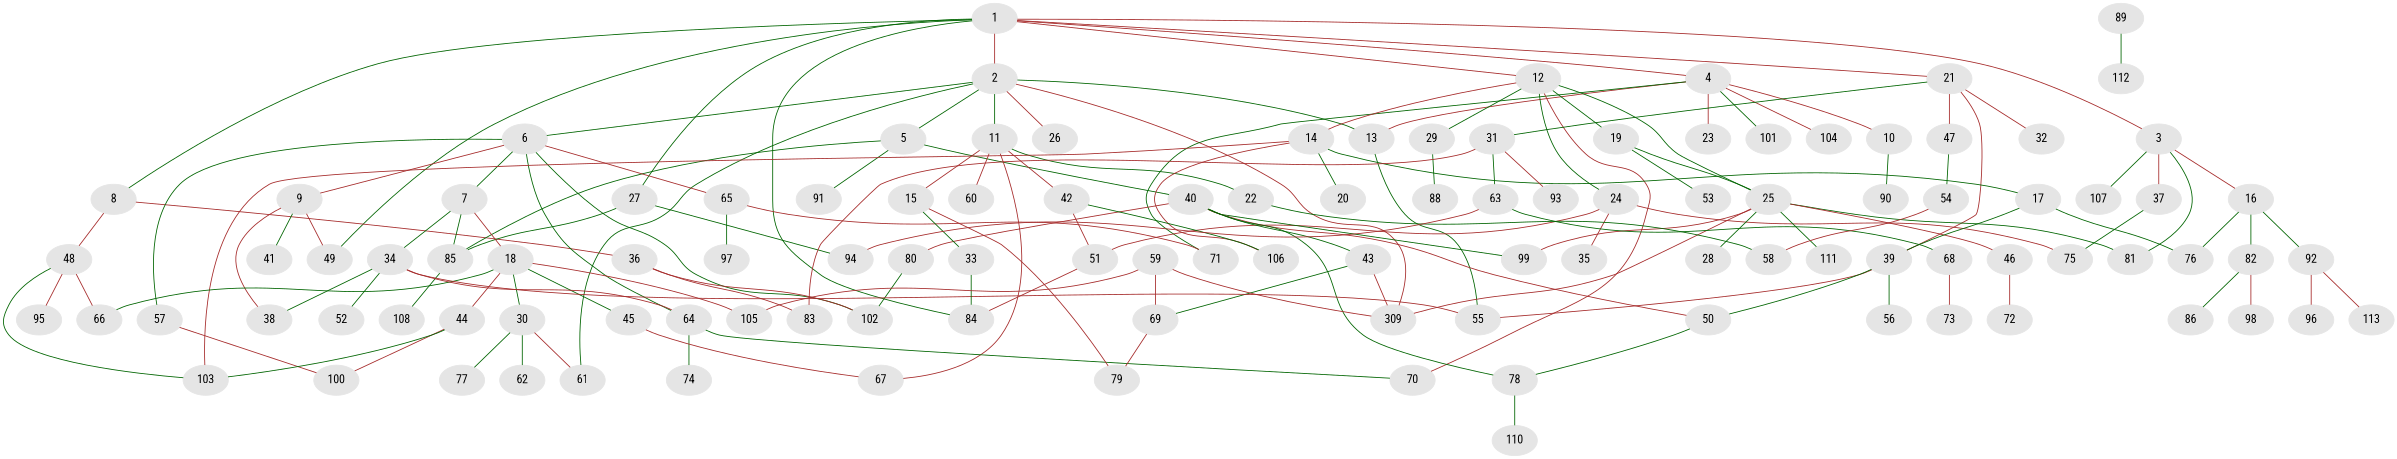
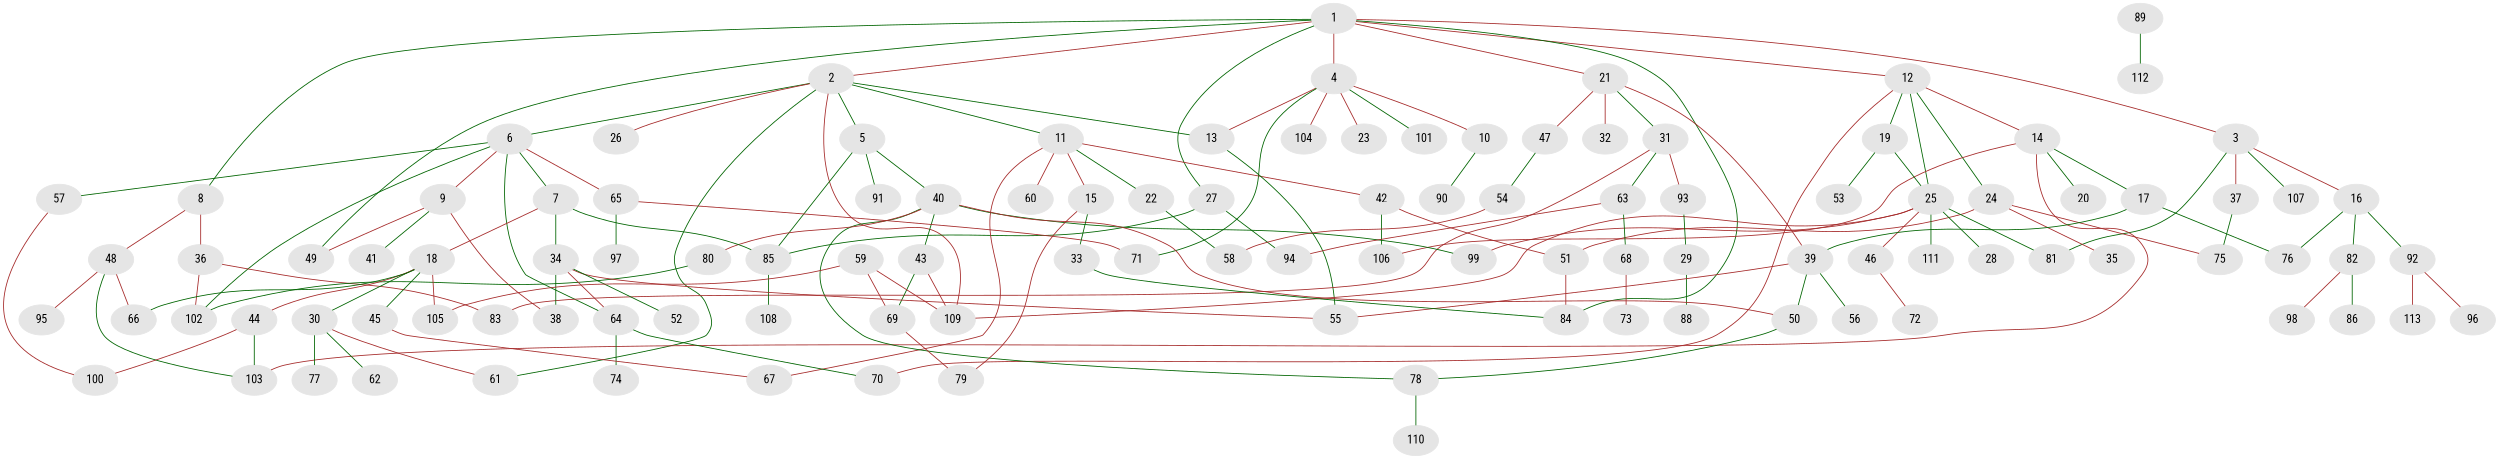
(1474, 115) -> (1684, 224)
(1393, 320) -> (953, 320)
